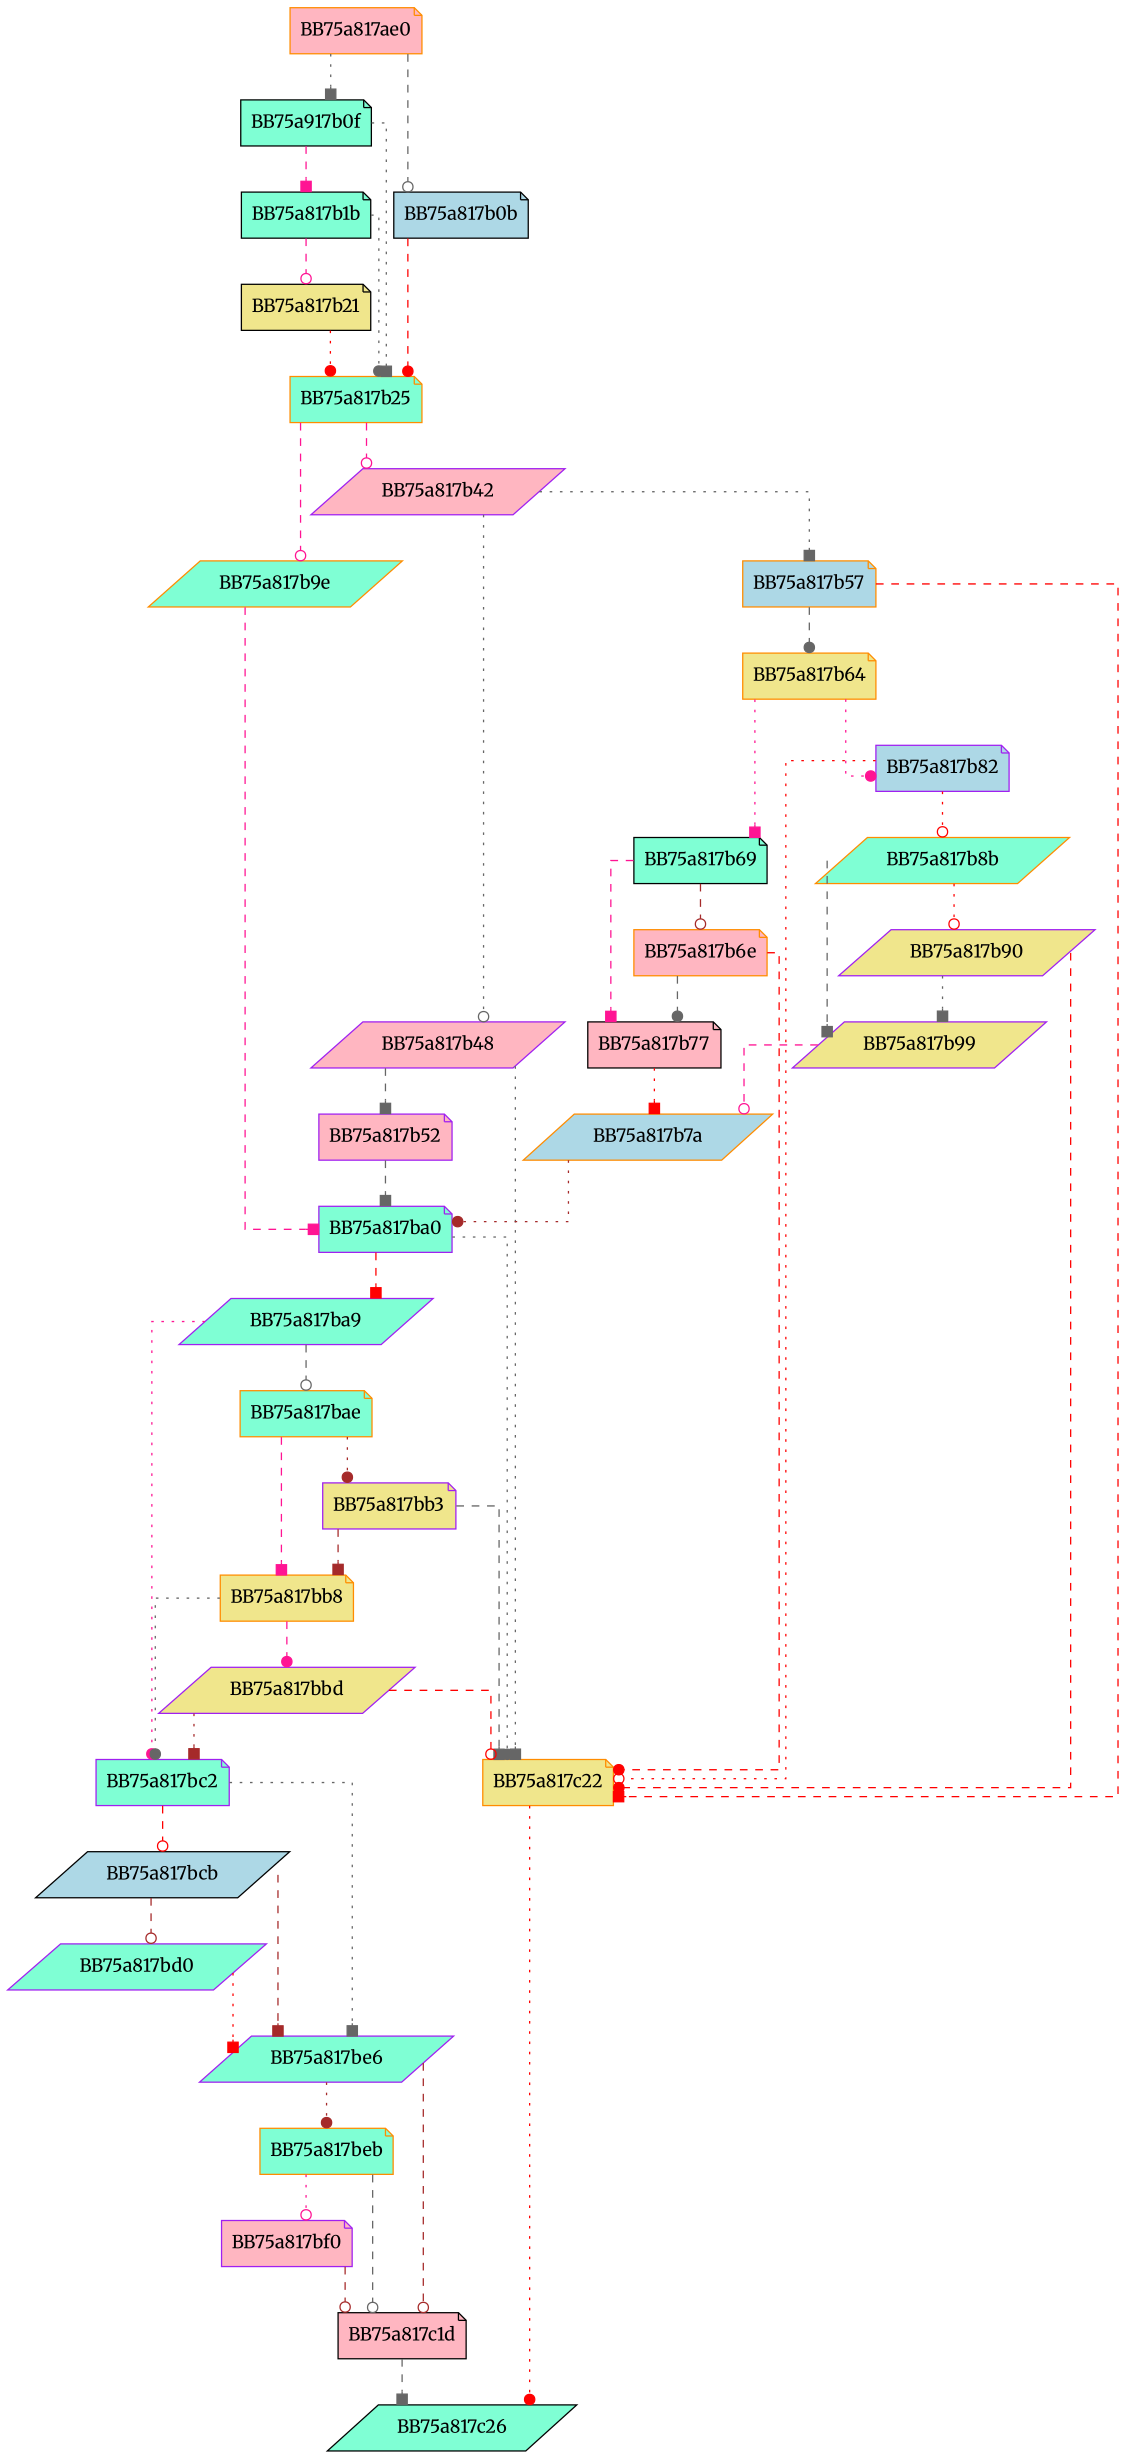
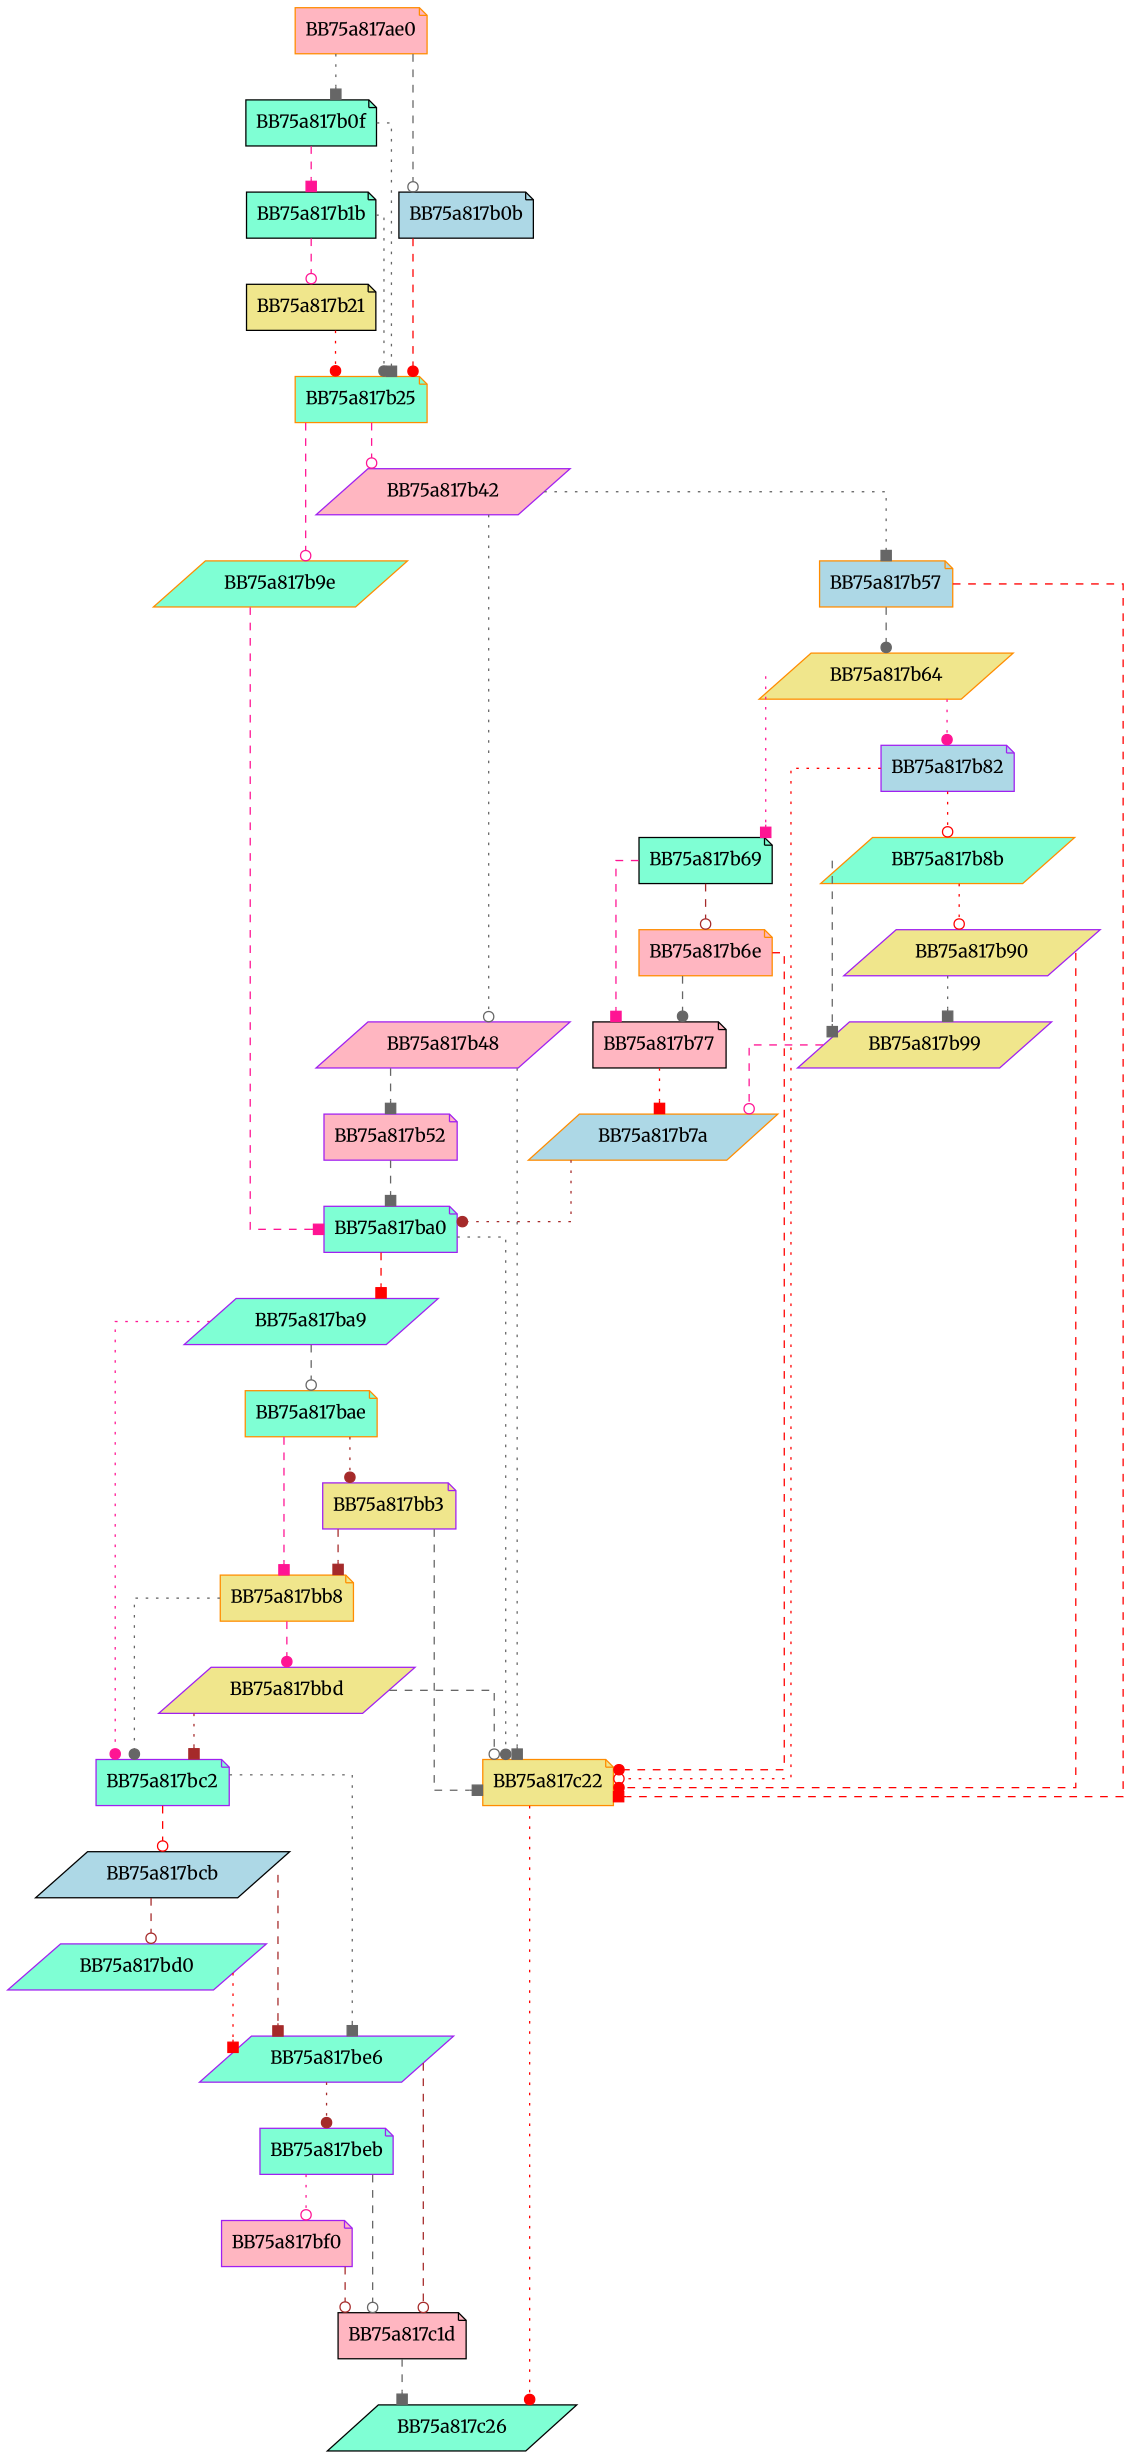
(306, 123) -> (311, 123)
(809, 676) -> (886, 676)
(469, 1690) -> (471, 1690)
(327, 2151) -> (327, 2151)
